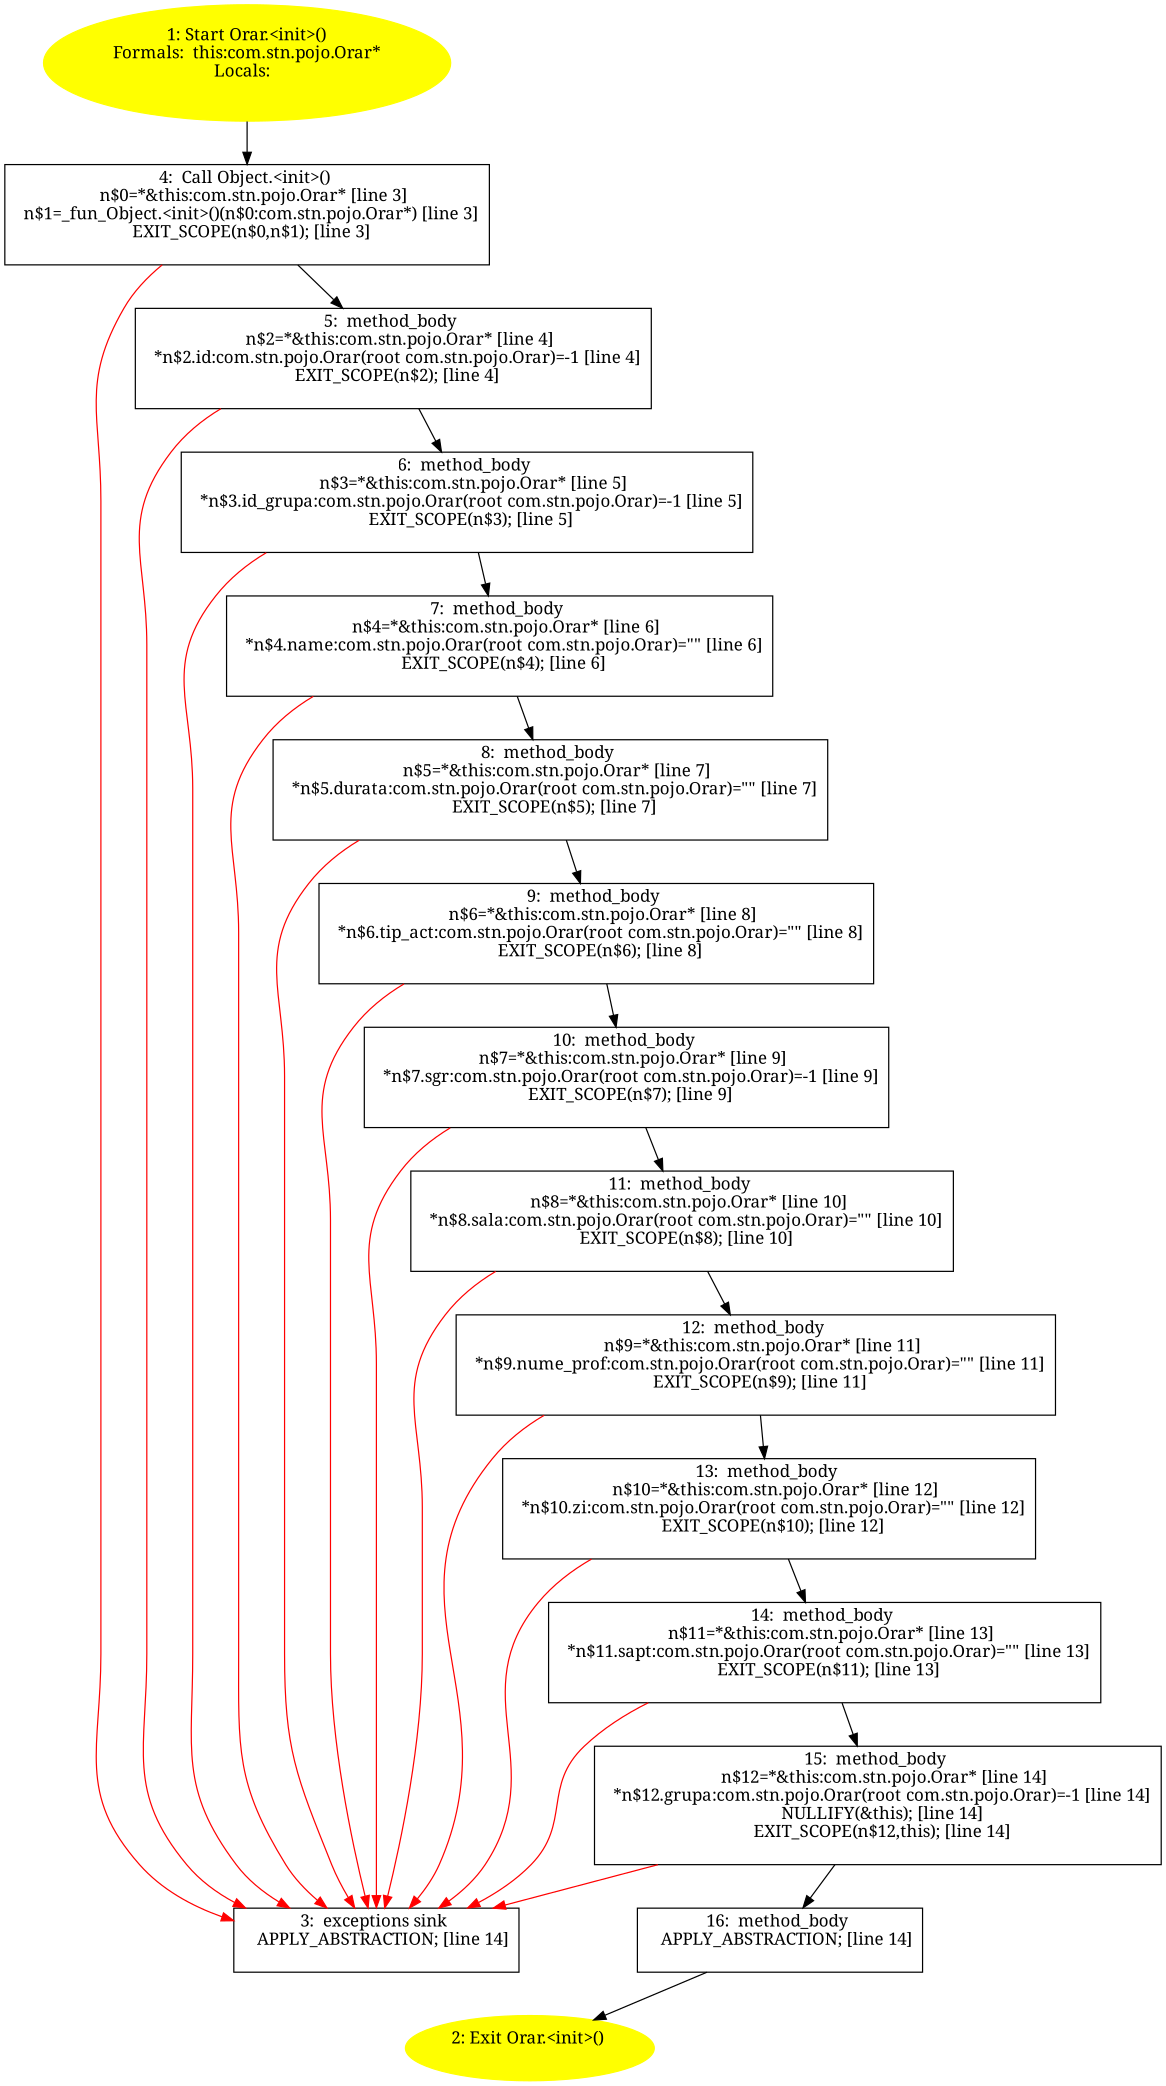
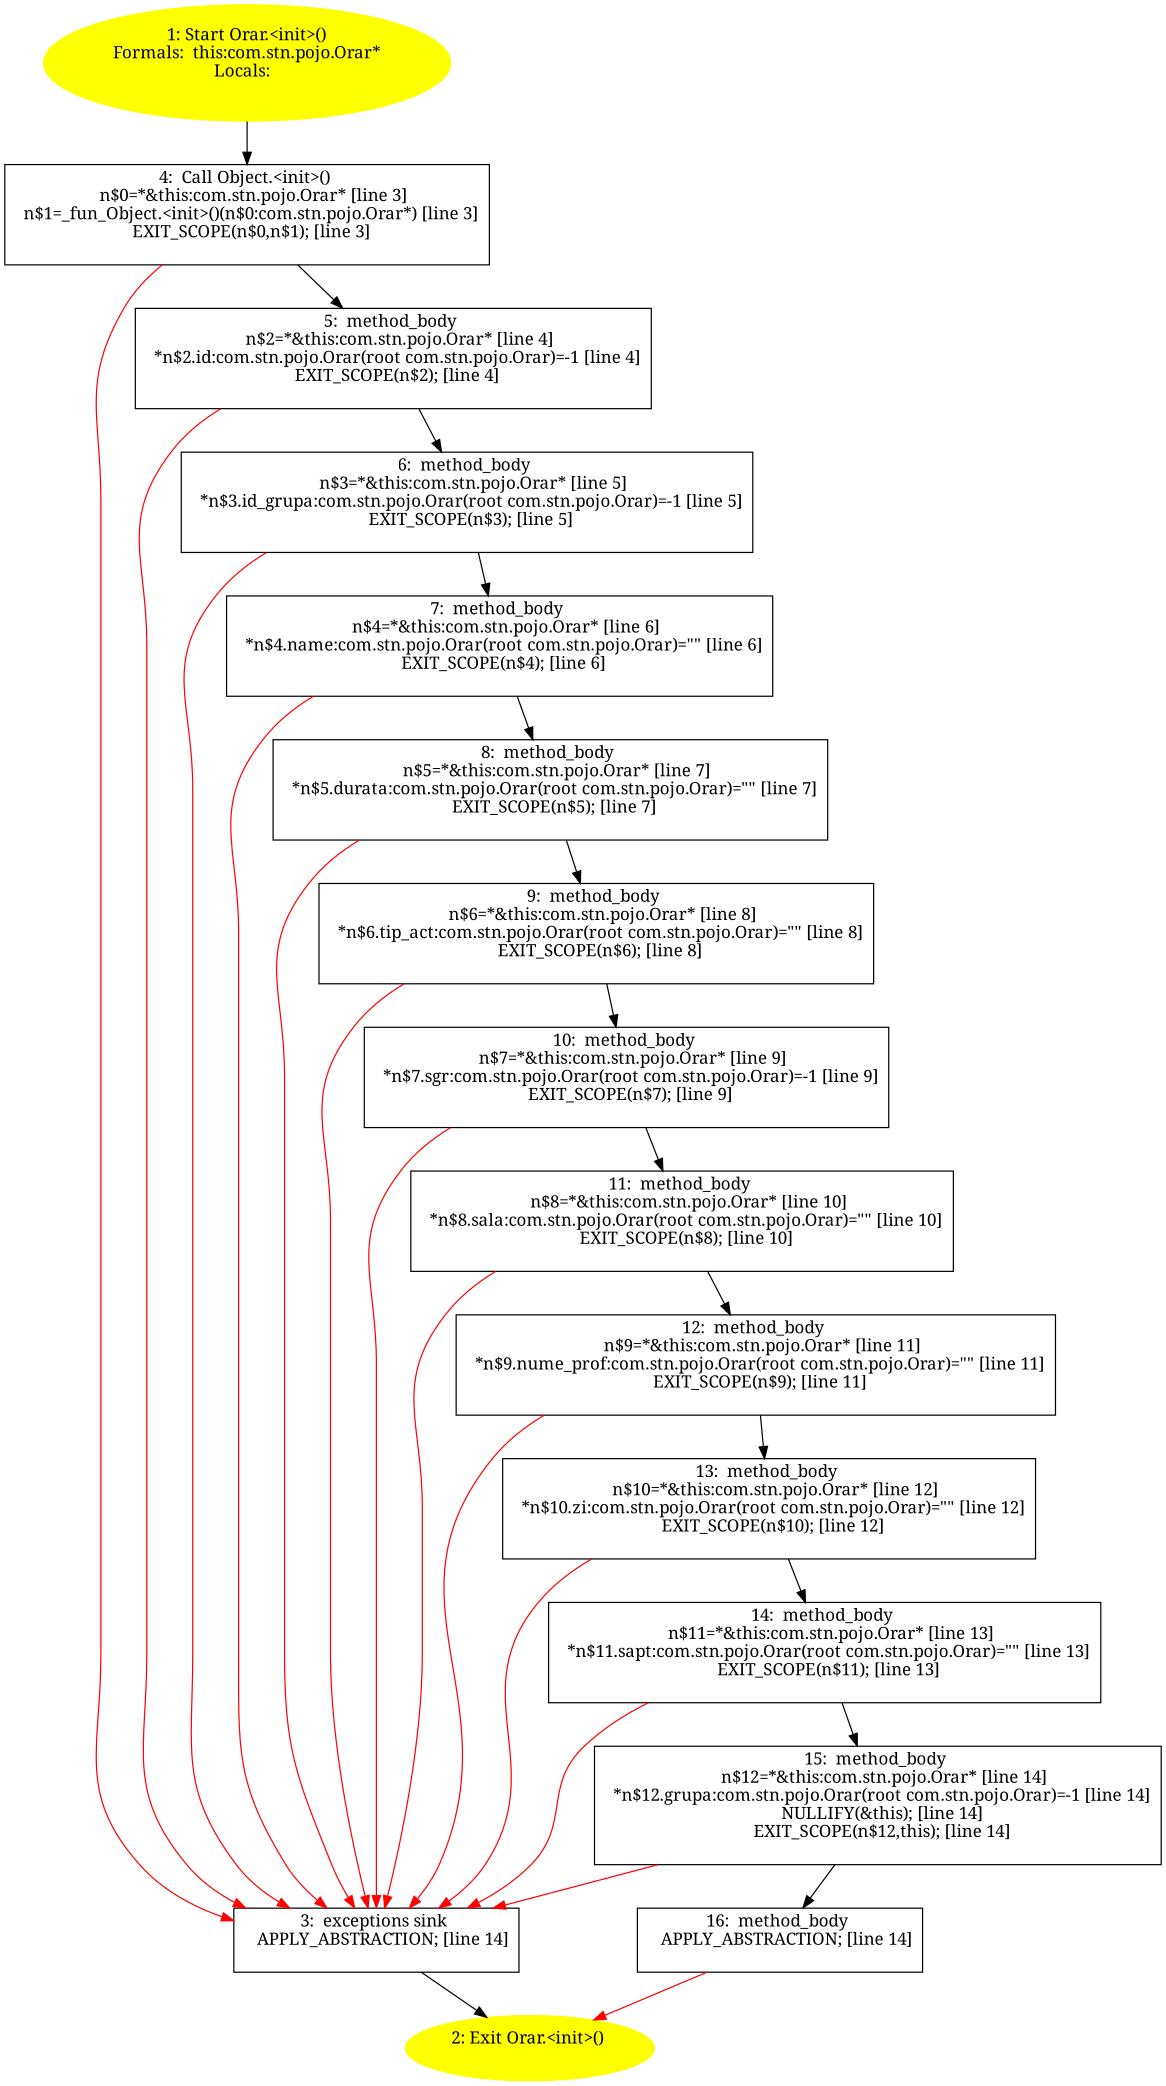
none -> (449, 1991)
(656, 1994) -> (656, 1994)
